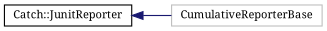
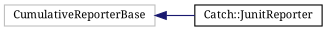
(157, 15) -> (181, 15)
